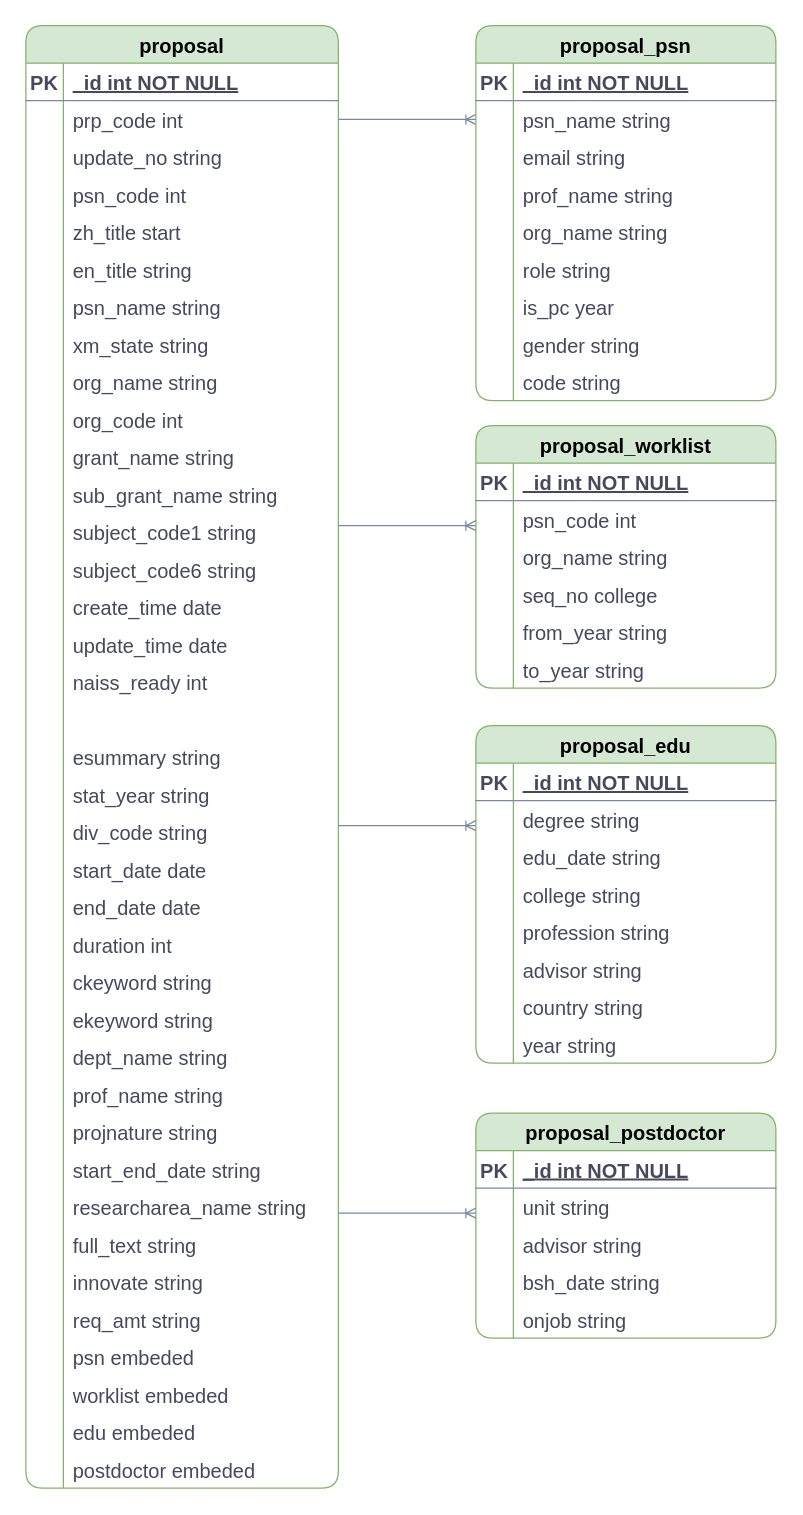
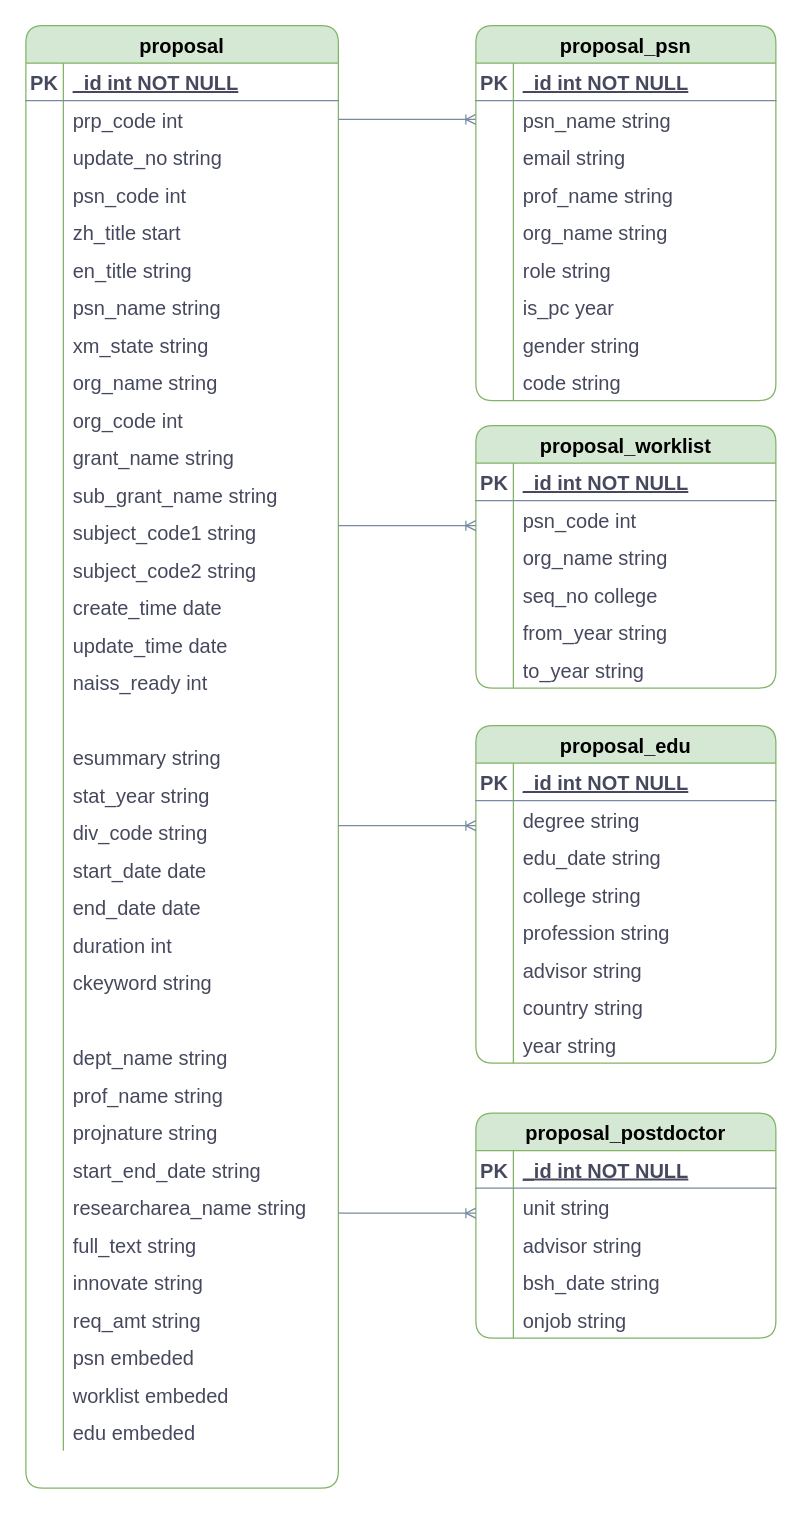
(179, 571) -> (179, 571)
(201, 1019) -> none
(201, 1469) -> none
